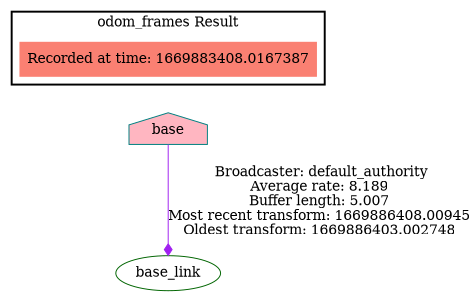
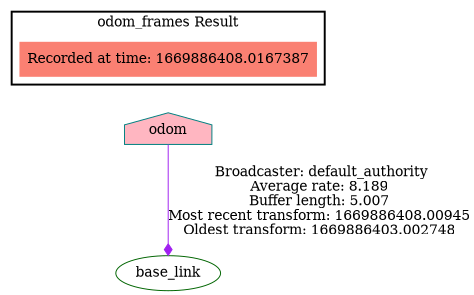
(168, 59) -> (168, 59)
(168, 130) -> (168, 130)
